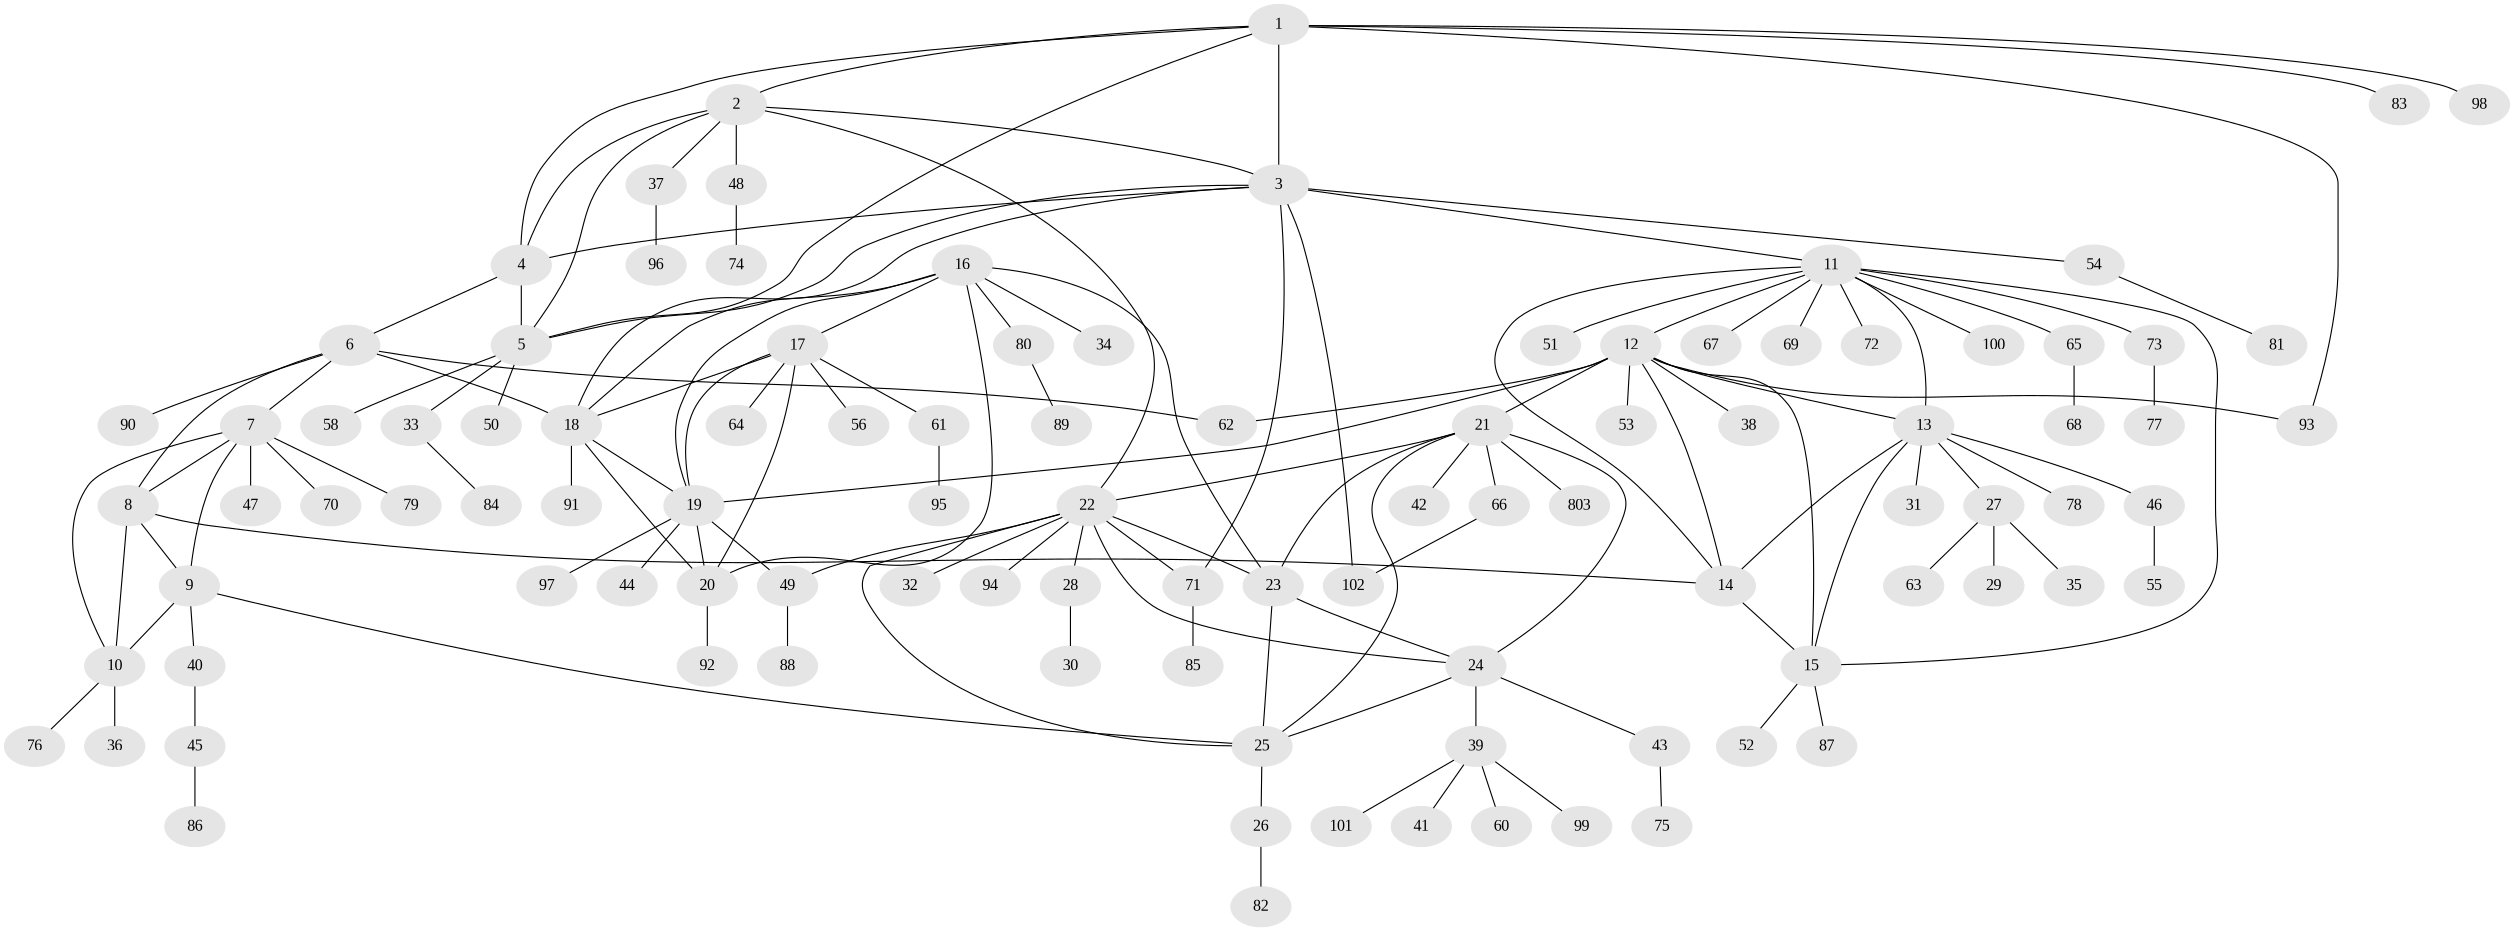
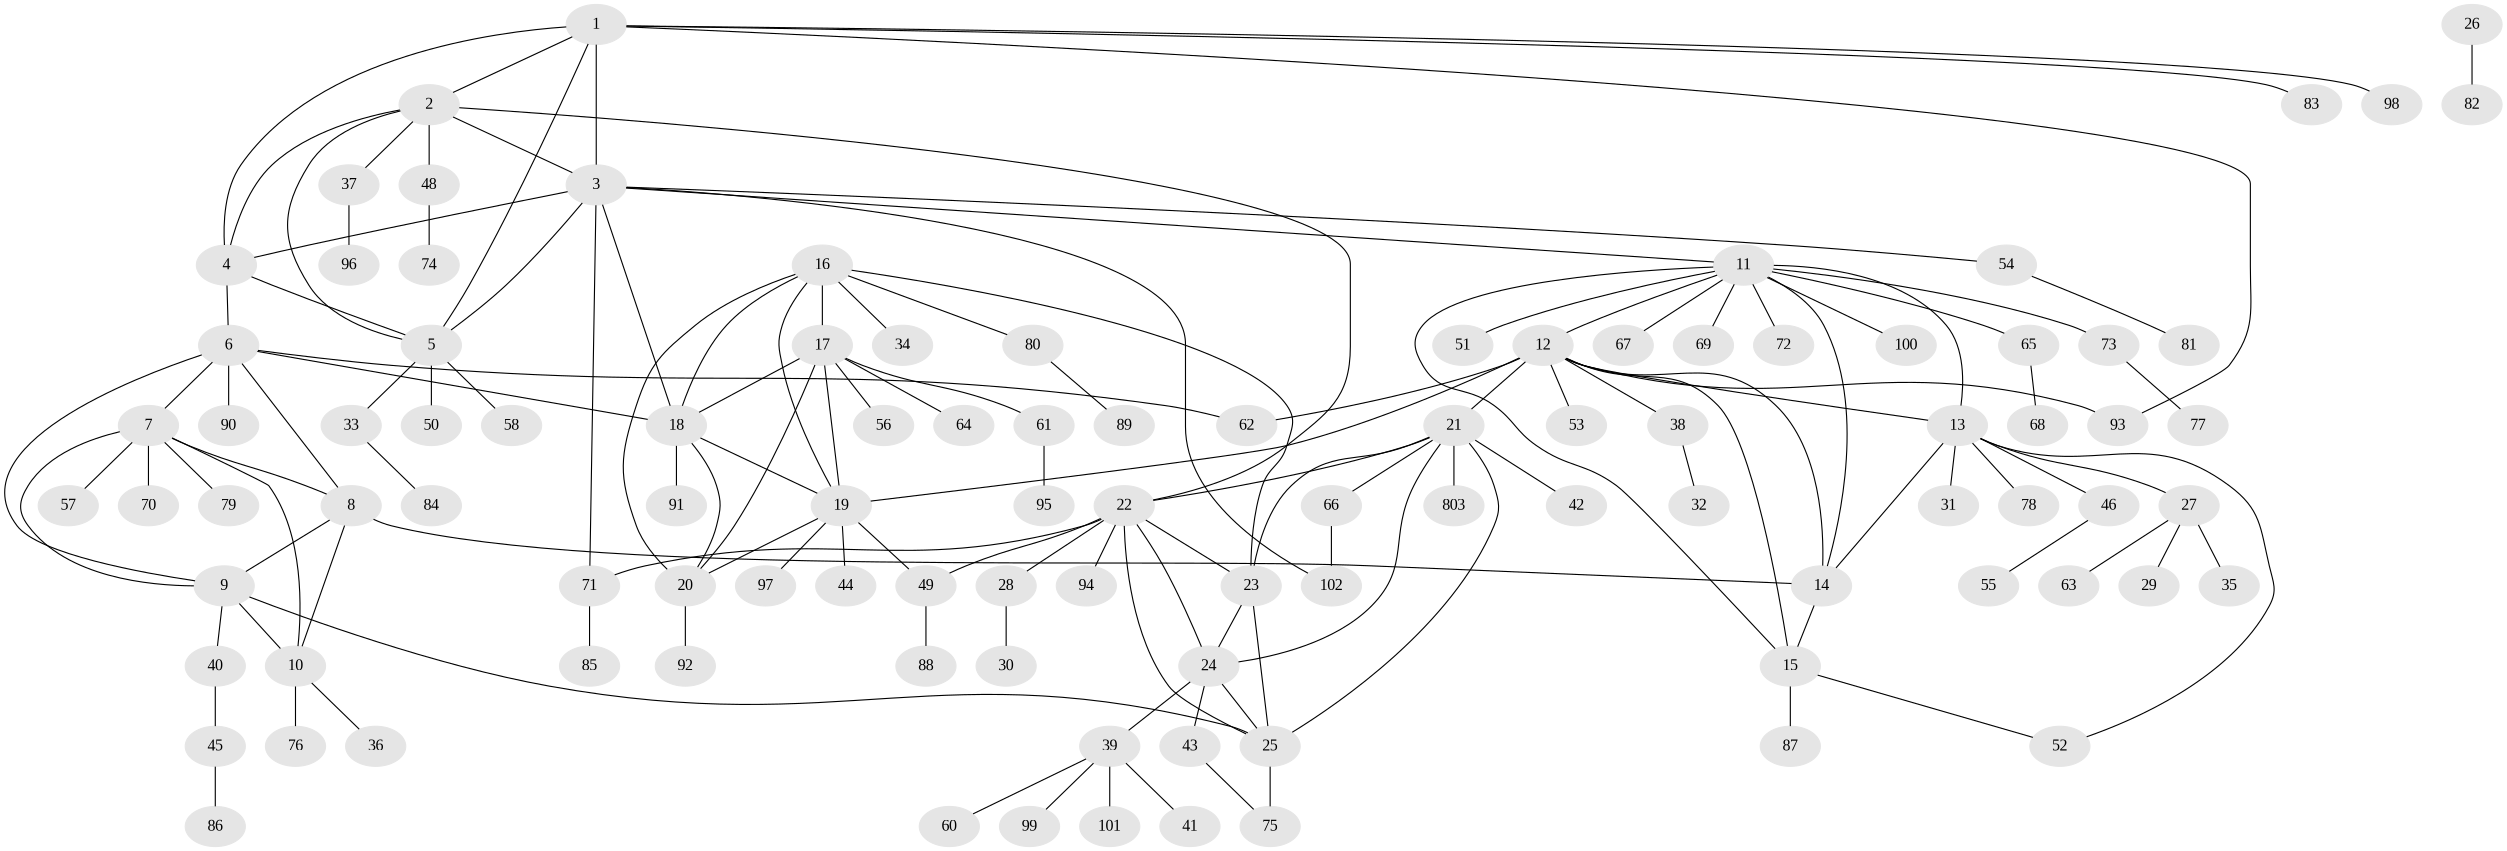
none -> (8, 480)
(251, 506) -> (68, 506)
(1849, 538) -> (2260, 527)
(998, 545) -> (1688, 466)
(1261, 787) -> (1270, 787)
